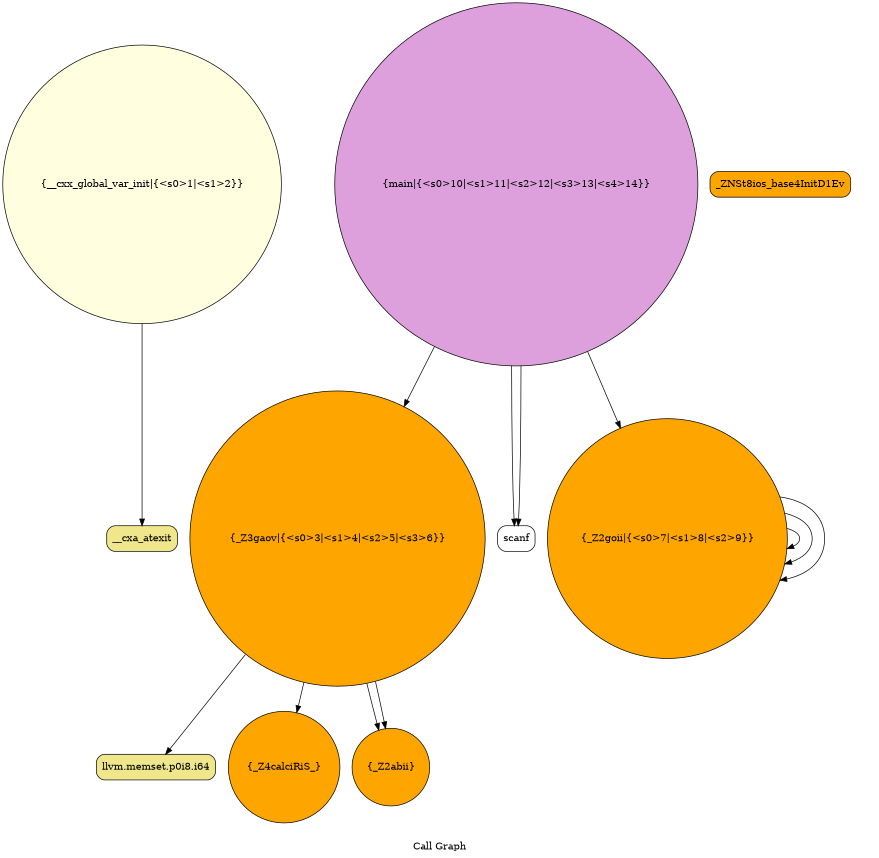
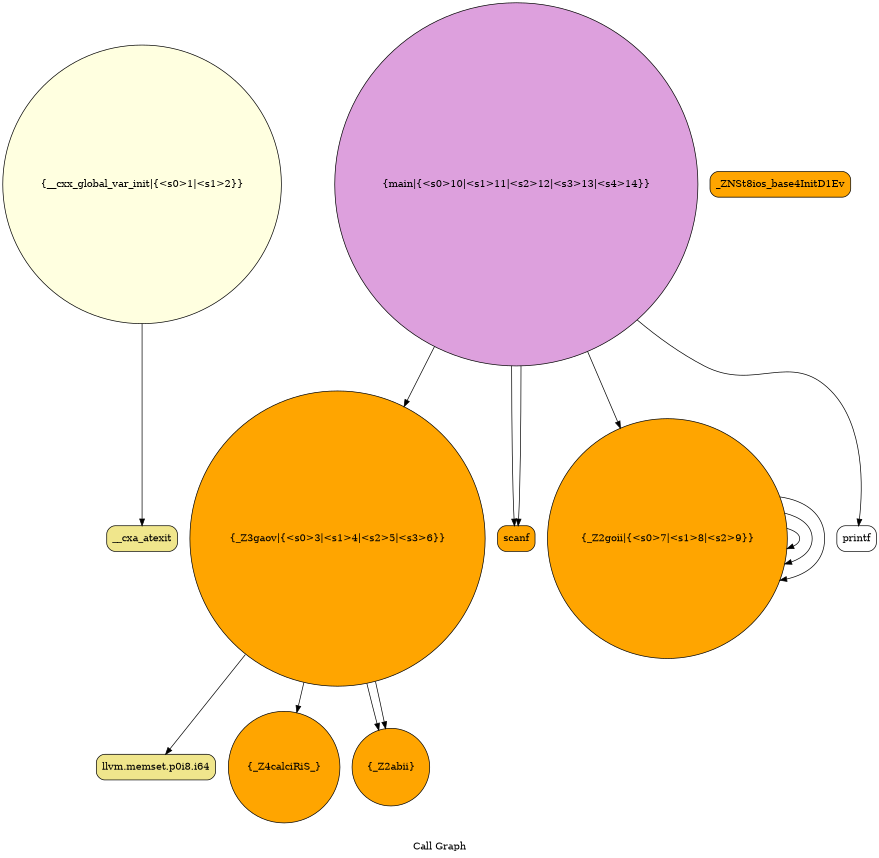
(516, 539) -> (516, 539)
none -> (857, 539)
